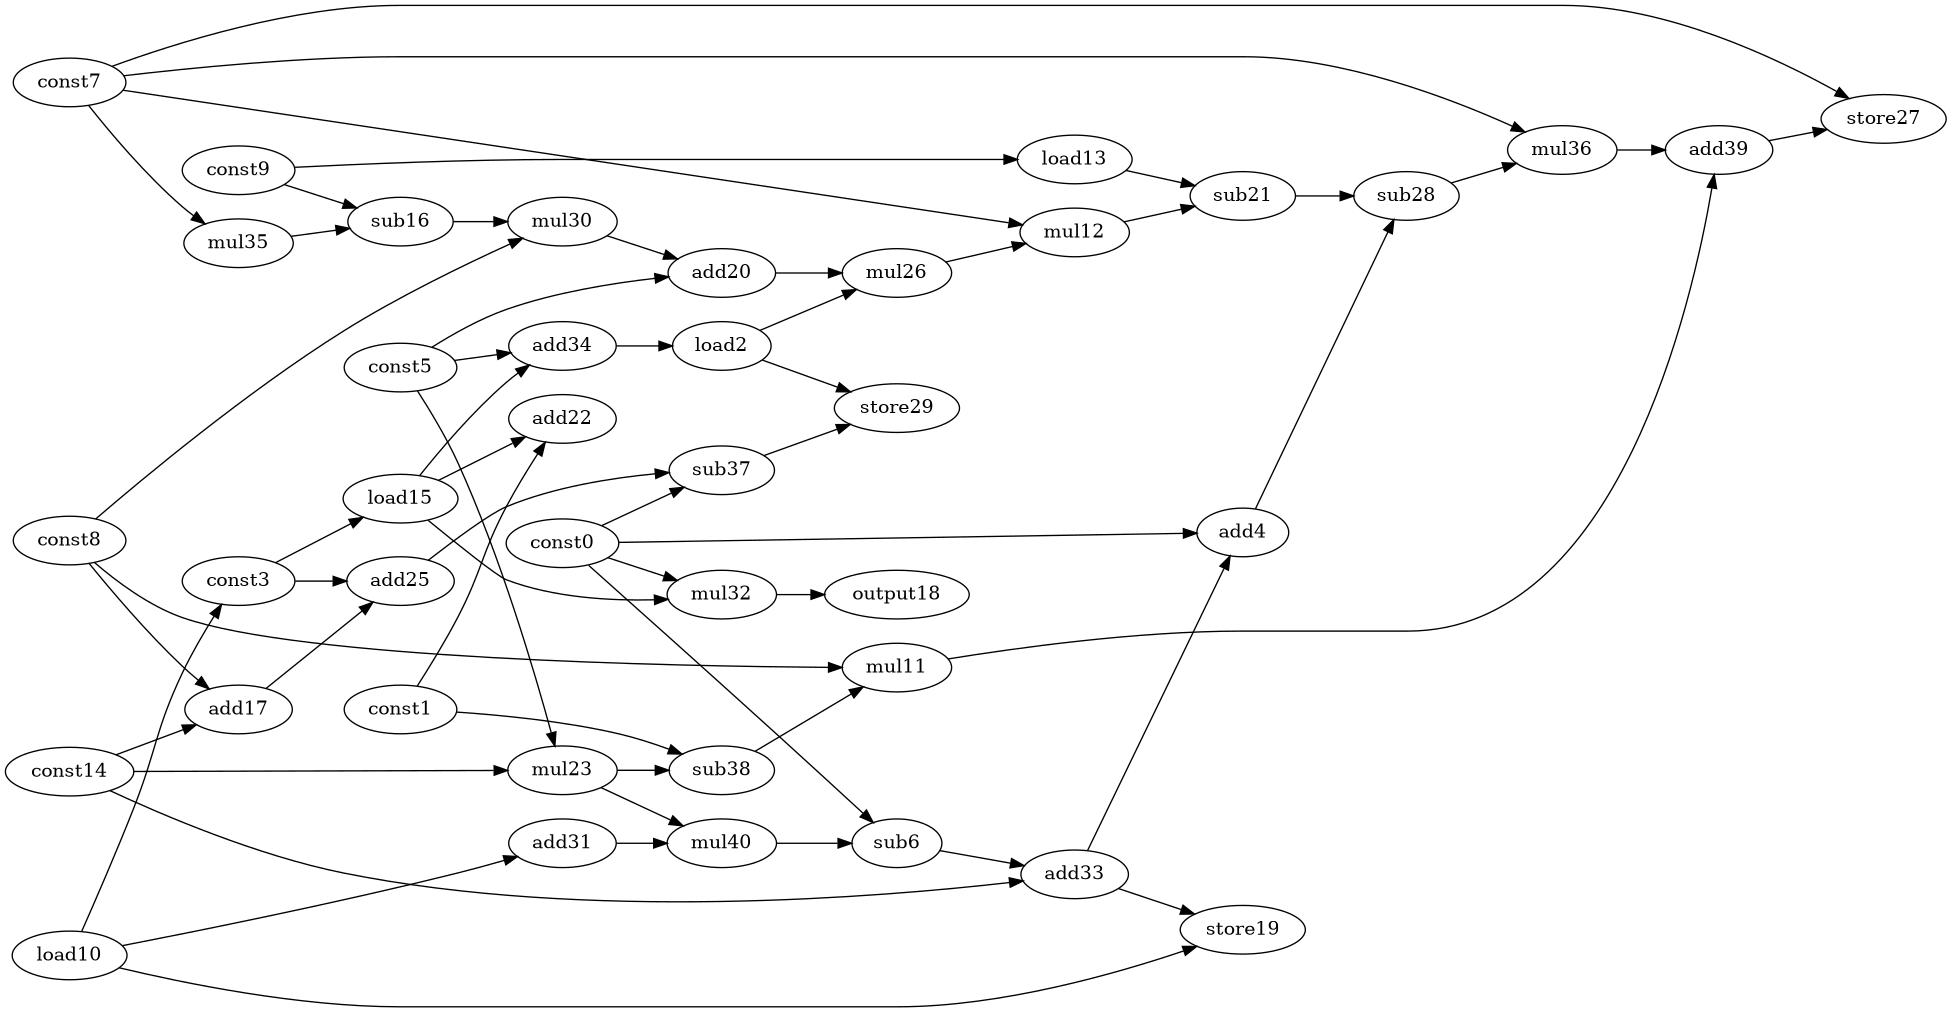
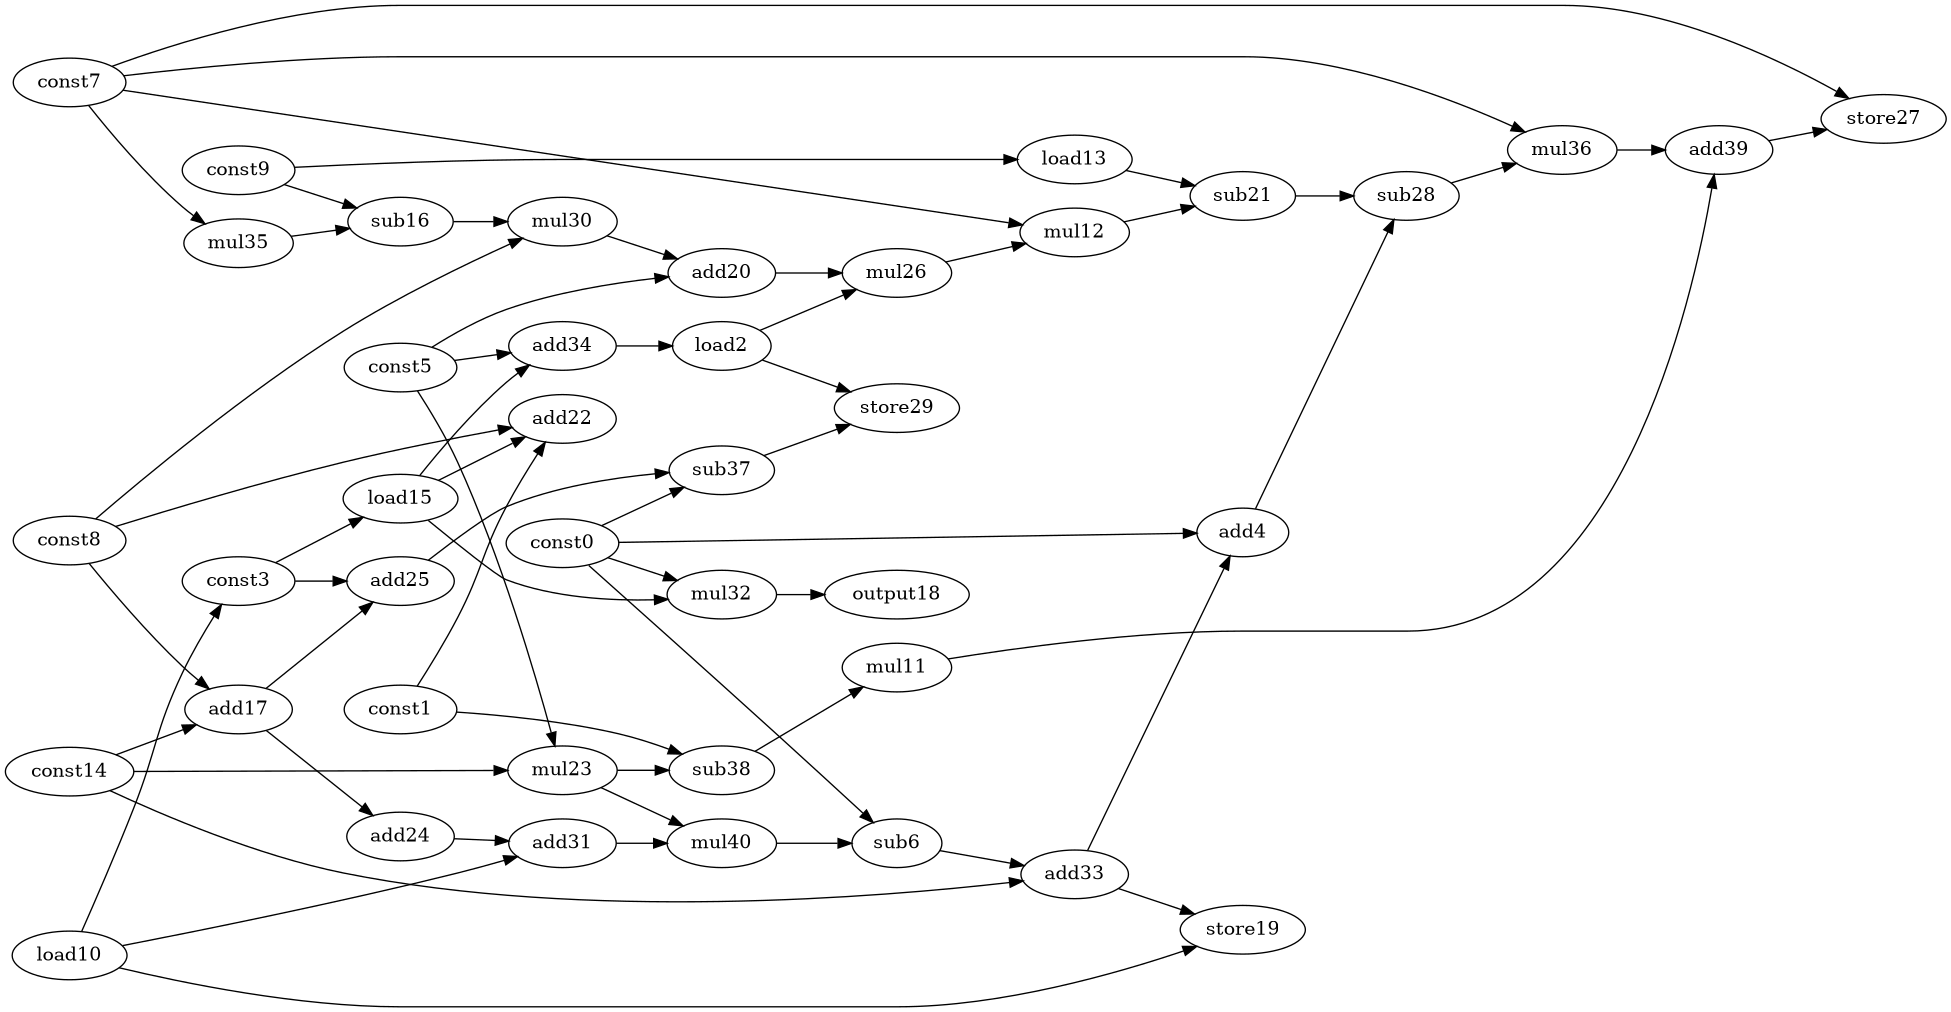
(452, 655) -> (305, 472)
none -> (401, 837)
